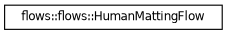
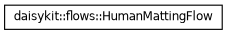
(113, 17) -> (113, 17)
